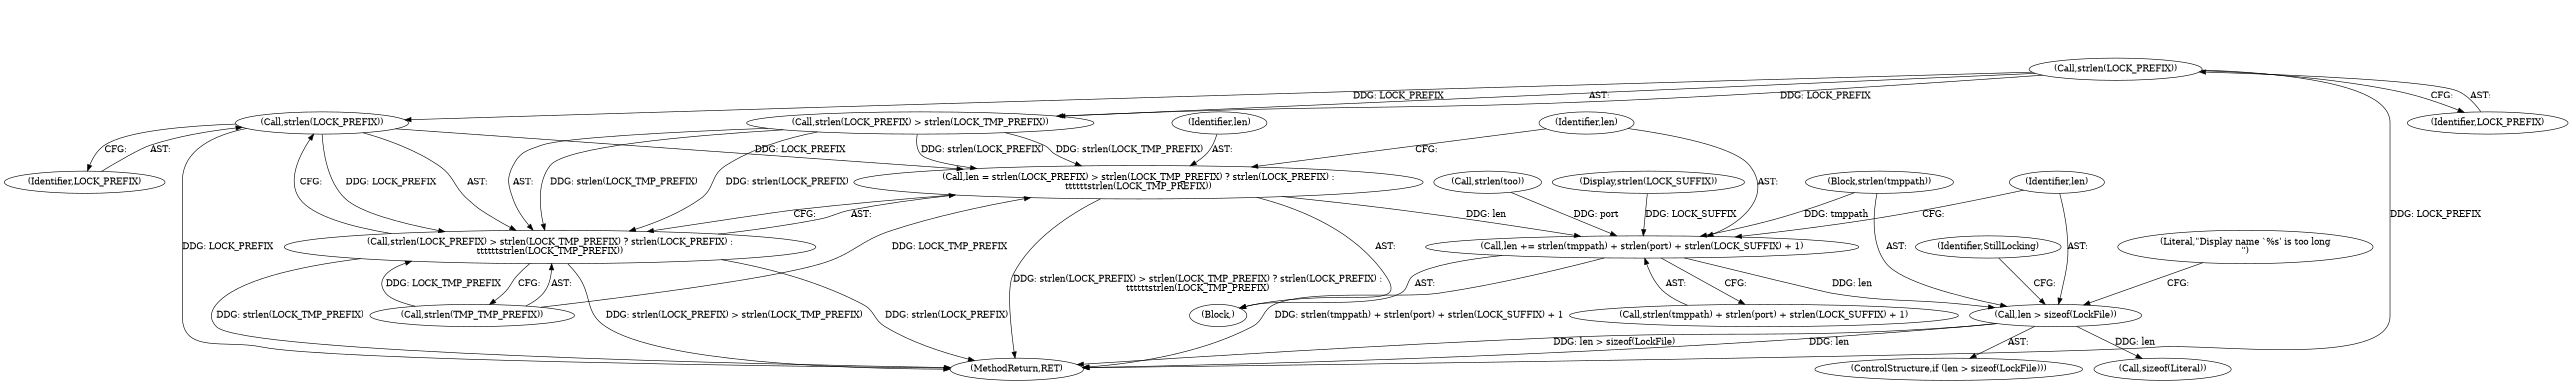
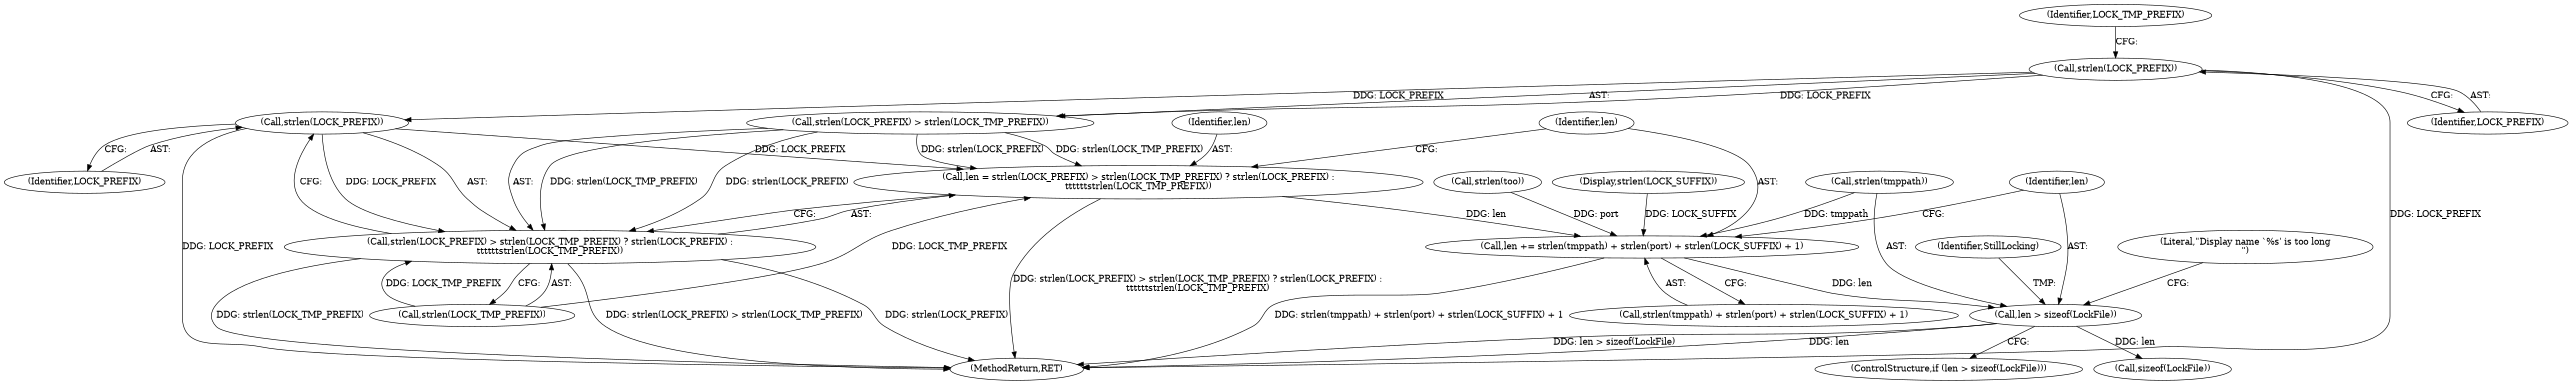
none -> (2116, 15)
(1880, 182) -> (1880, 182)
(2046, 284) -> (2046, 284)
(472, 316) -> (472, 316)
(1218, 316) -> none
(2020, 342) -> (2020, 342)
(2163, 369) -> (2163, 369)
